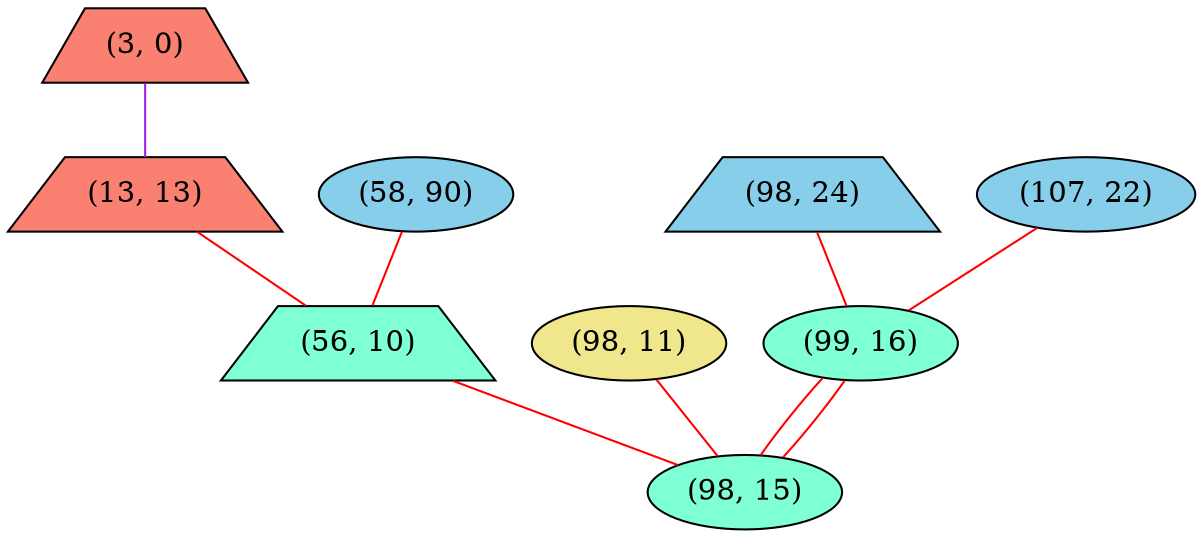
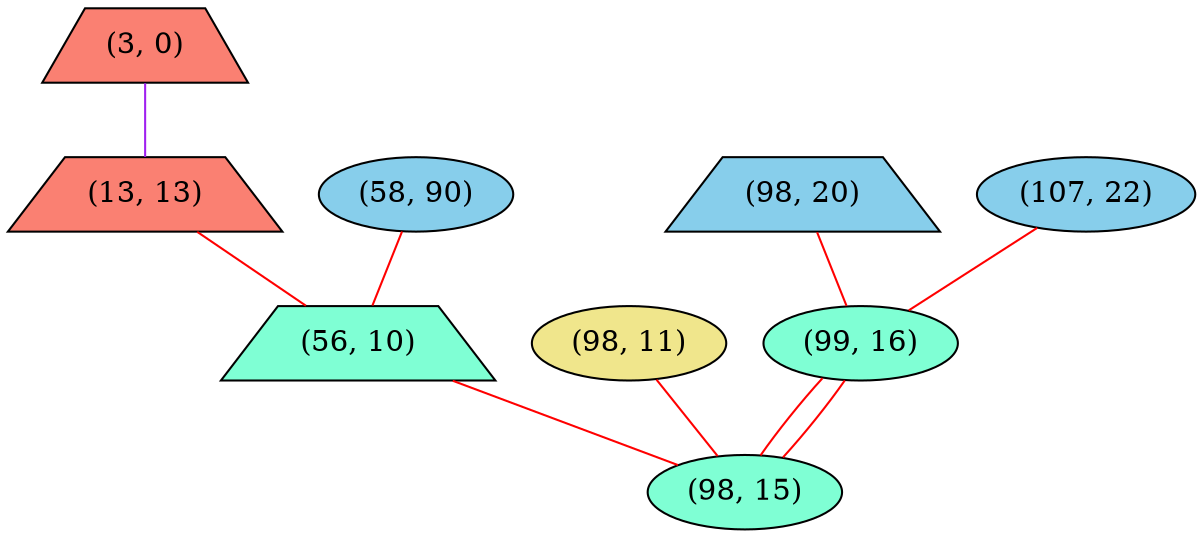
(803, 194) -> (803, 194)
